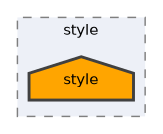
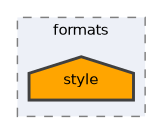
(81, 31) -> (81, 31)
